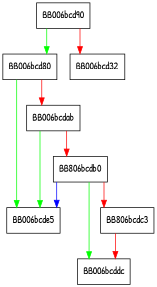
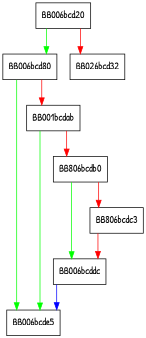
(63, 16) -> (63, 16)
(97, 67) -> (97, 67)
(53, 118) -> (53, 118)
(57, 191) -> (57, 294)
